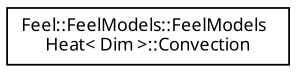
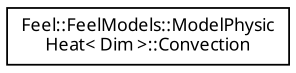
(148, 36) -> (148, 36)
